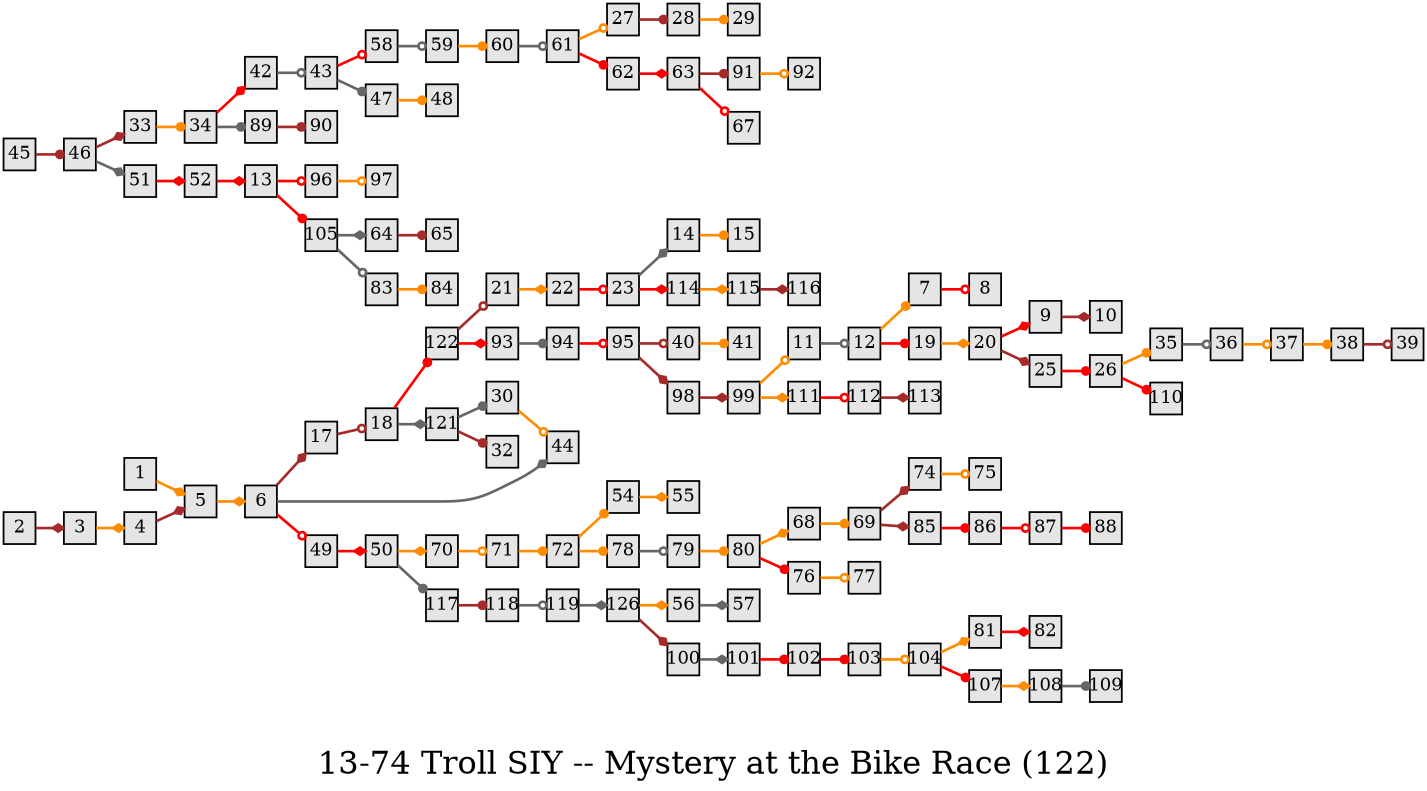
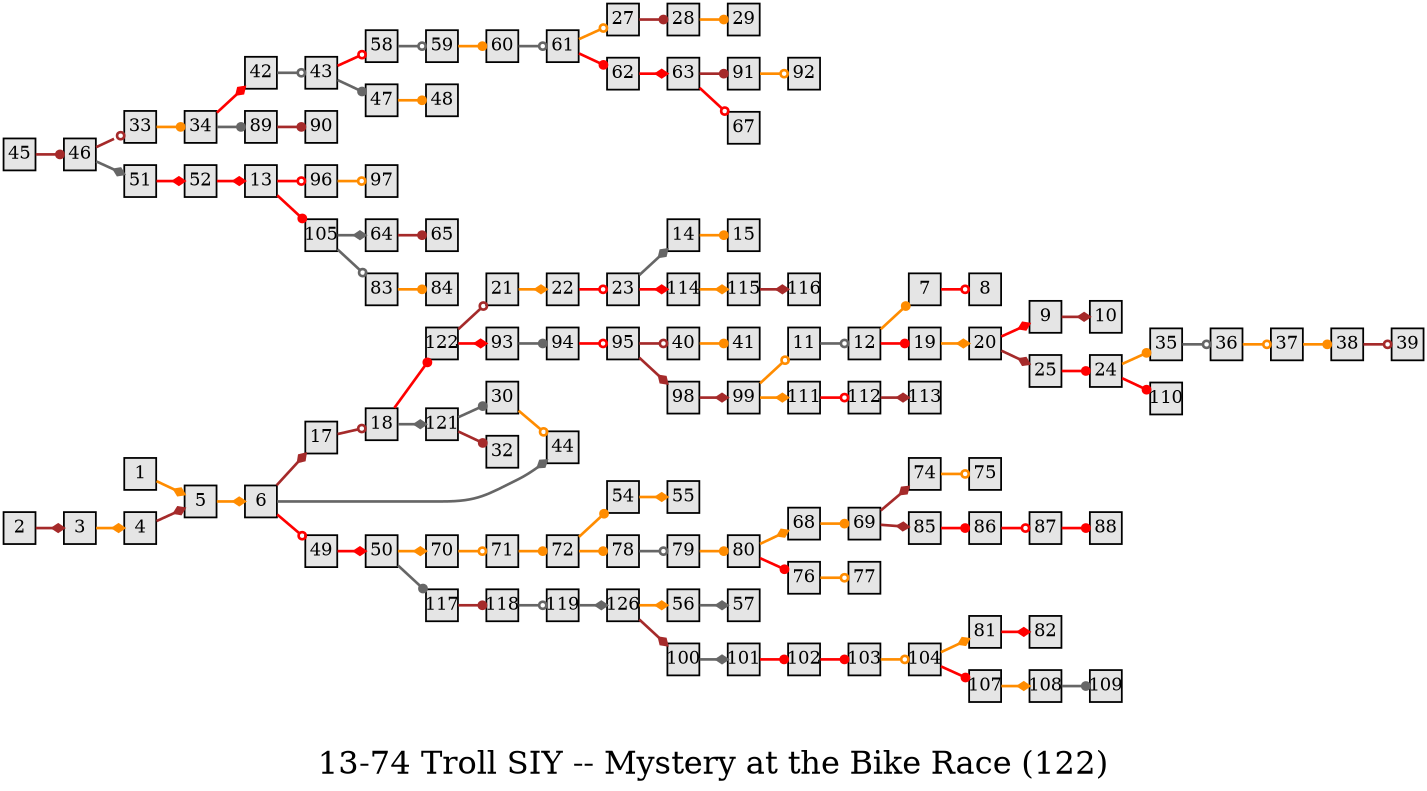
(105, 143) -> (105, 143)
(1106, 371) -> (1106, 371)
